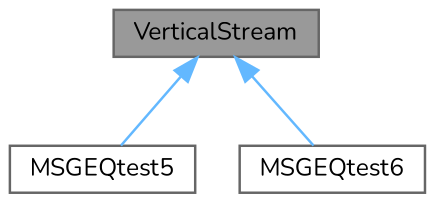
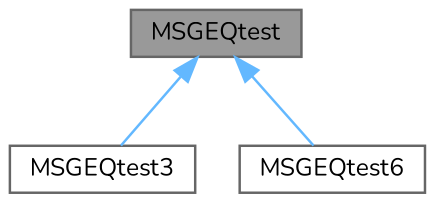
(216, 33) -> (216, 33)
(103, 169) -> (103, 169)
